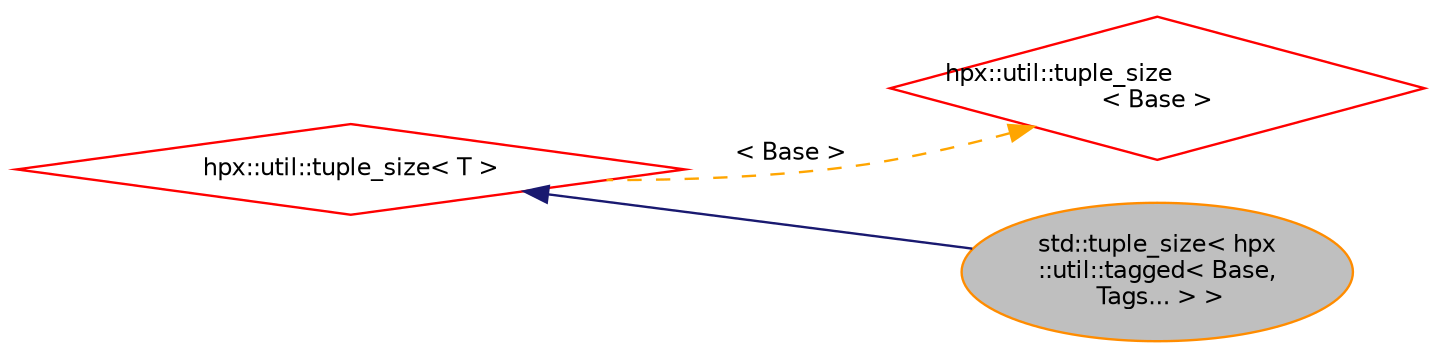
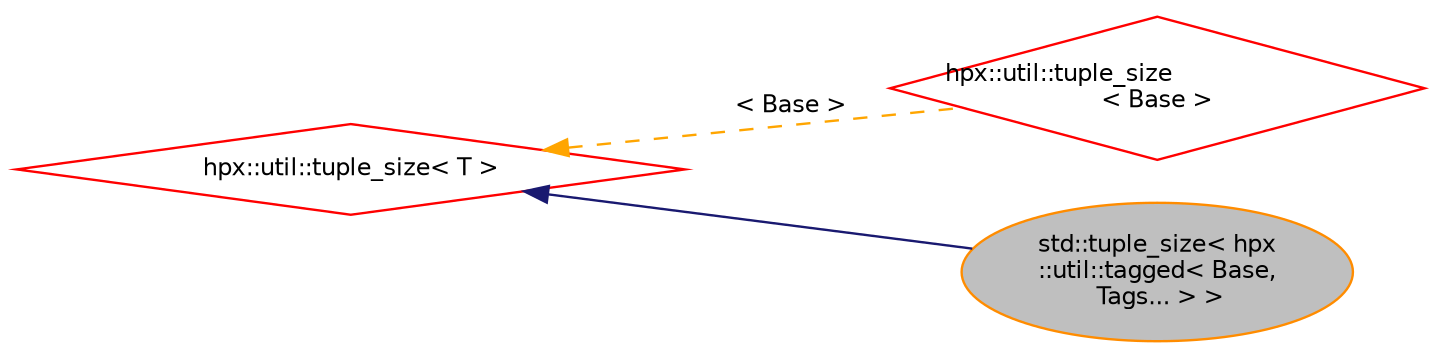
(810, 171) -> (765, 128)
